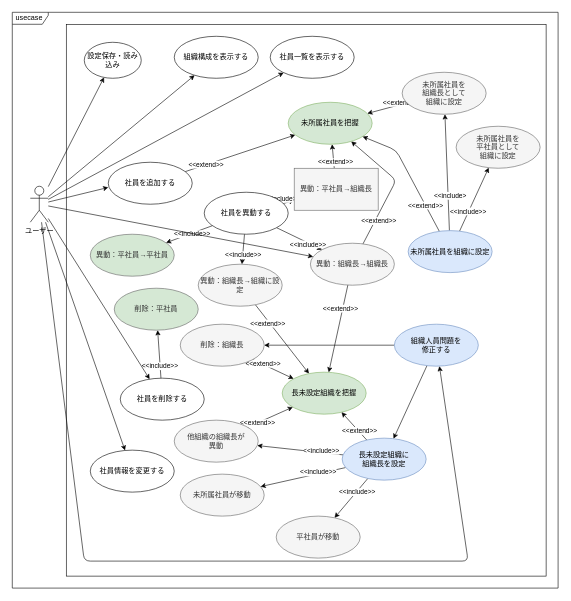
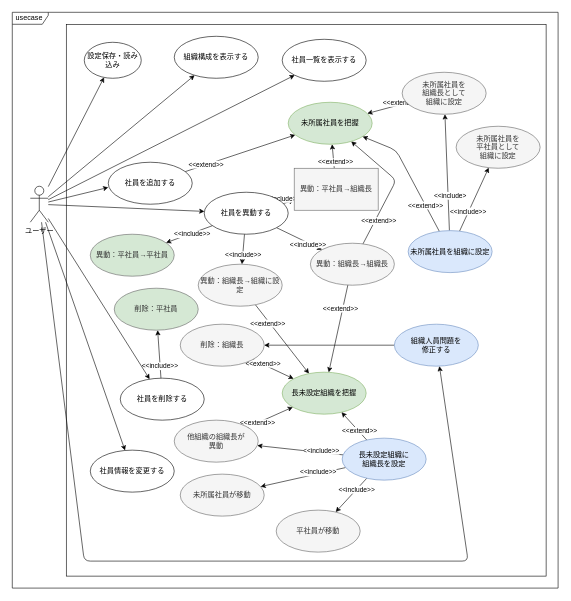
(312, 57) -> (324, 60)
(115, 219) -> (63, 205)
(411, 401) -> none
(318, 537) -> (318, 531)
